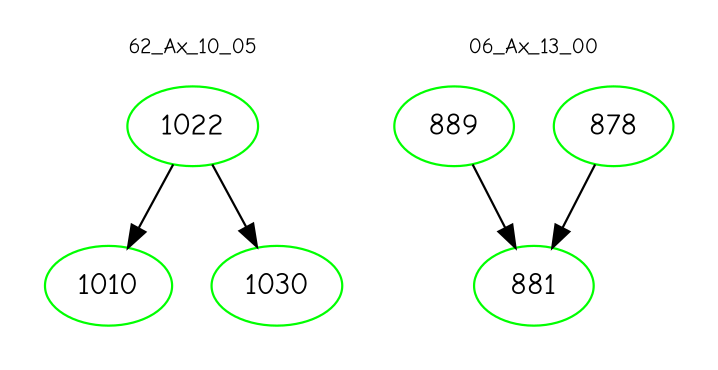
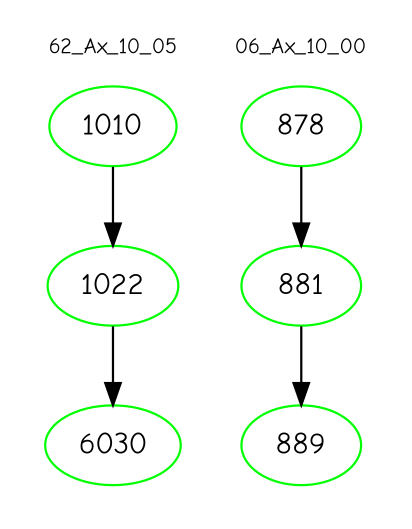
(534, 48) -> (301, 48)
(156, 196) -> (113, 195)
(489, 196) -> (301, 355)
(277, 286) -> (113, 445)
